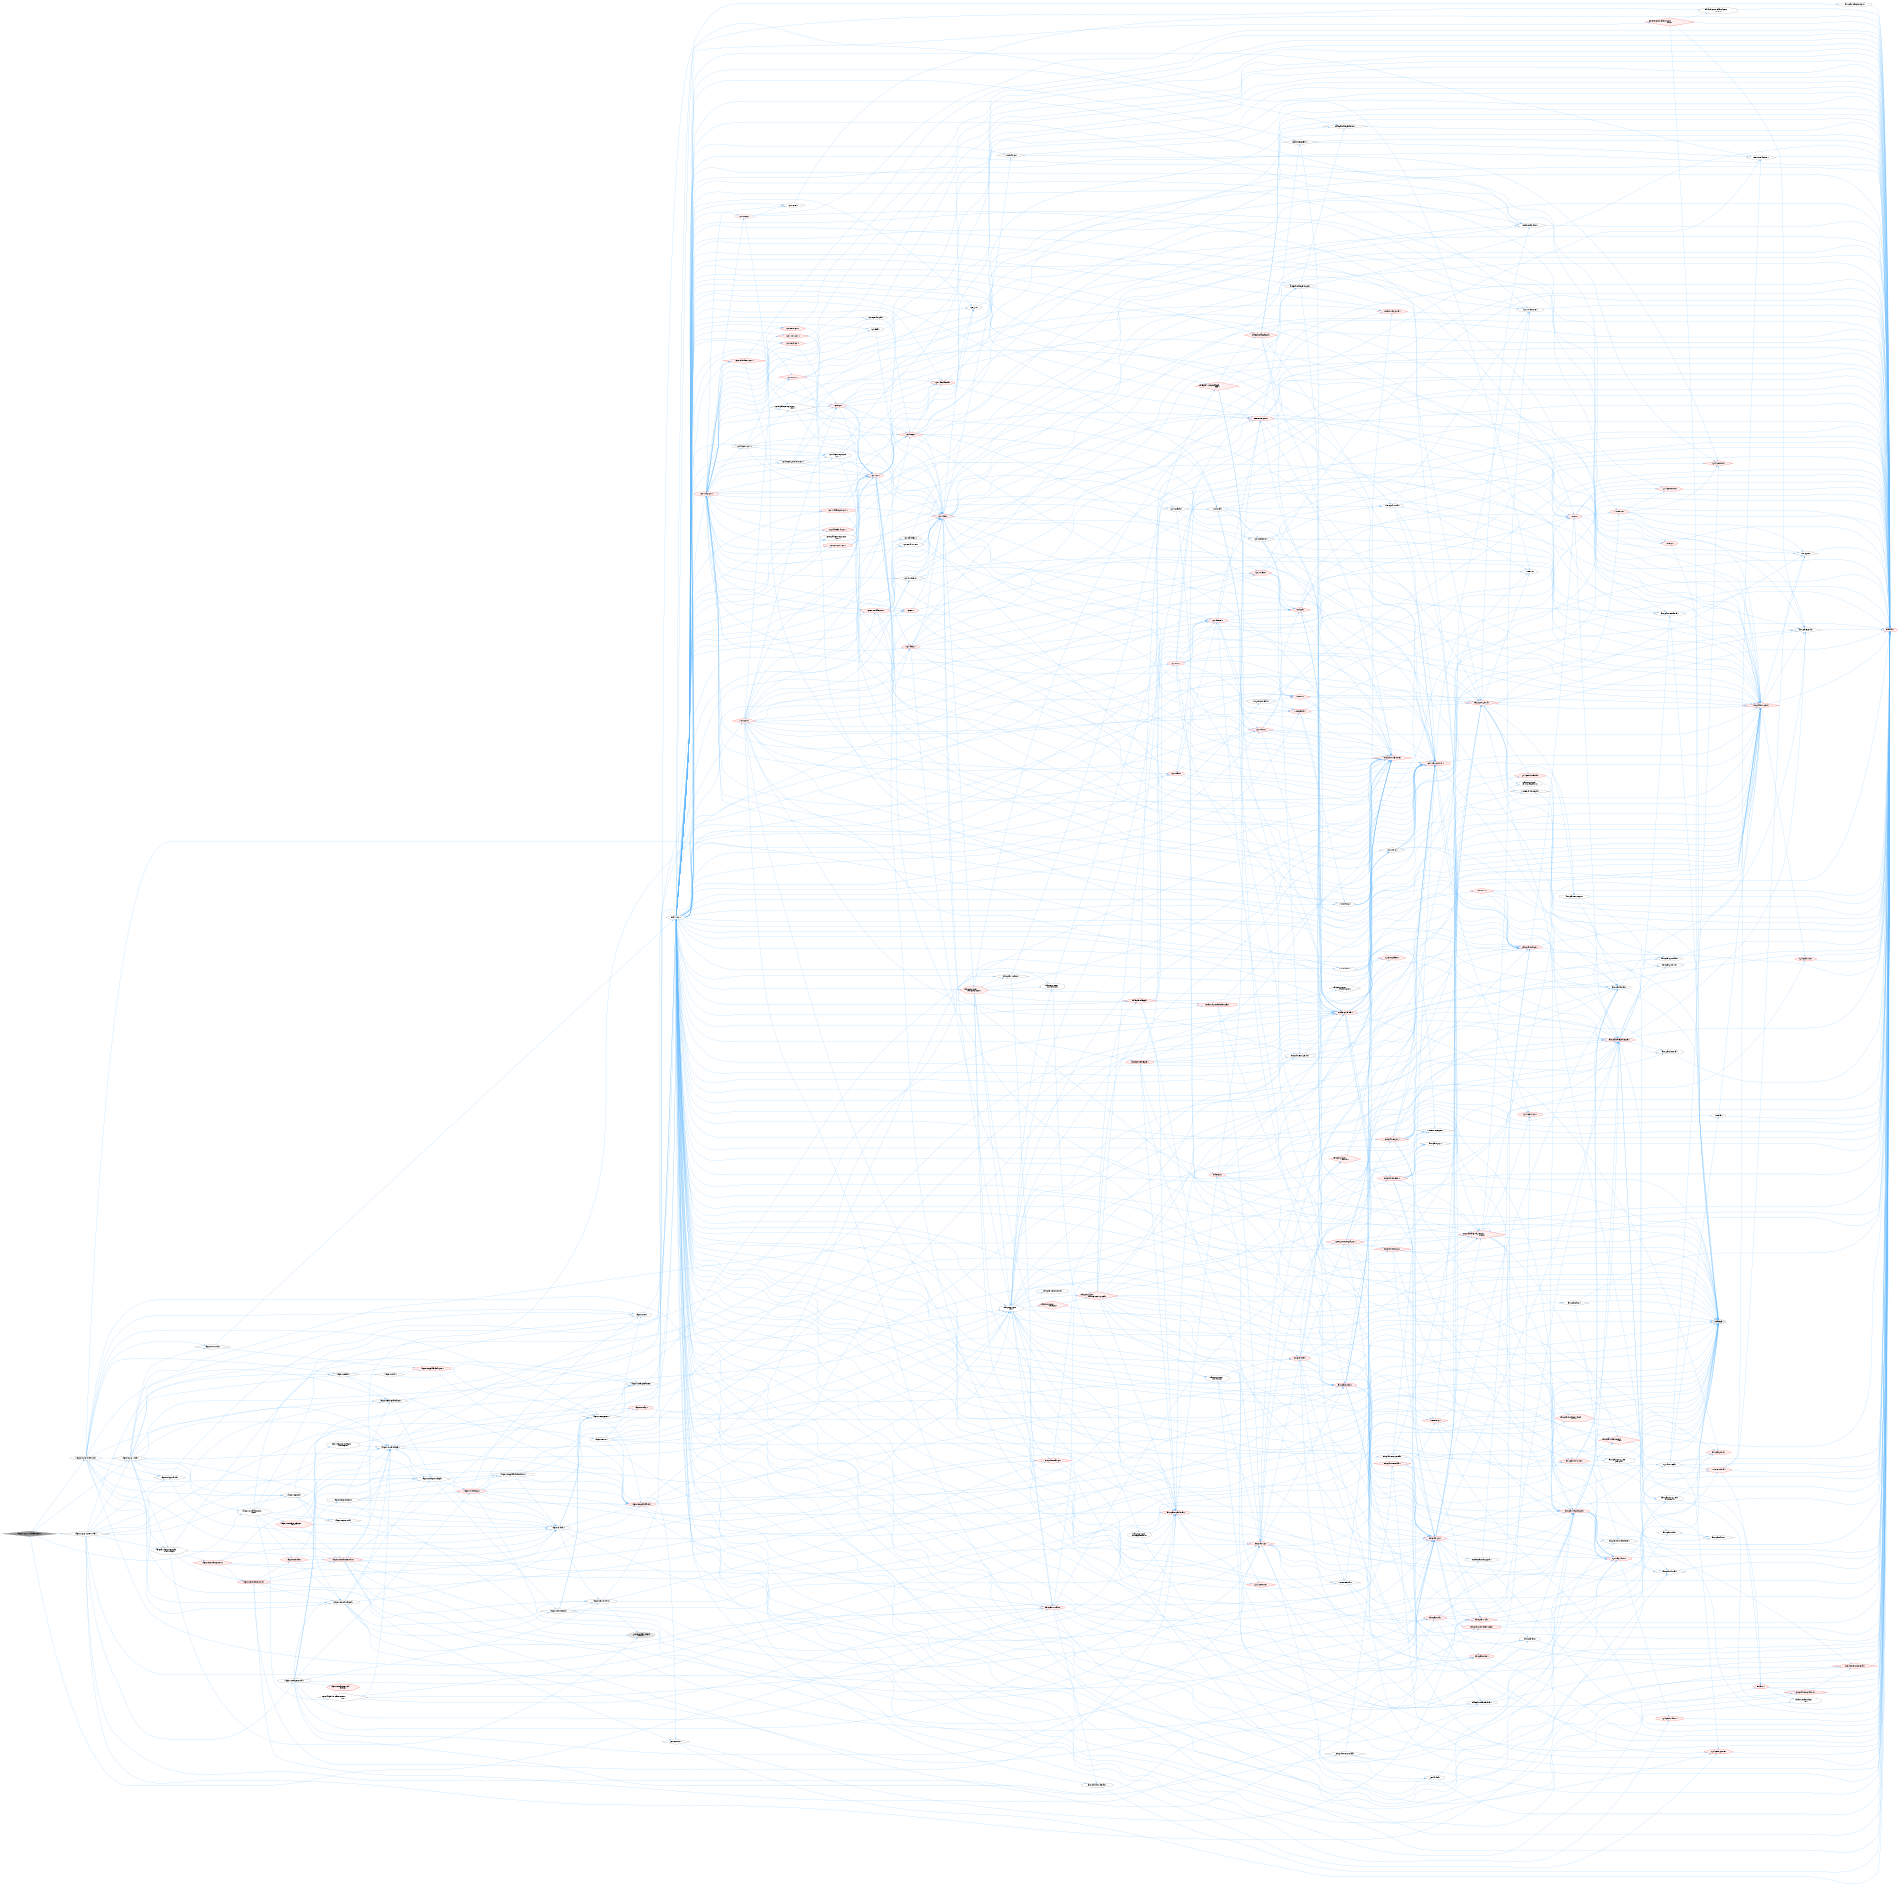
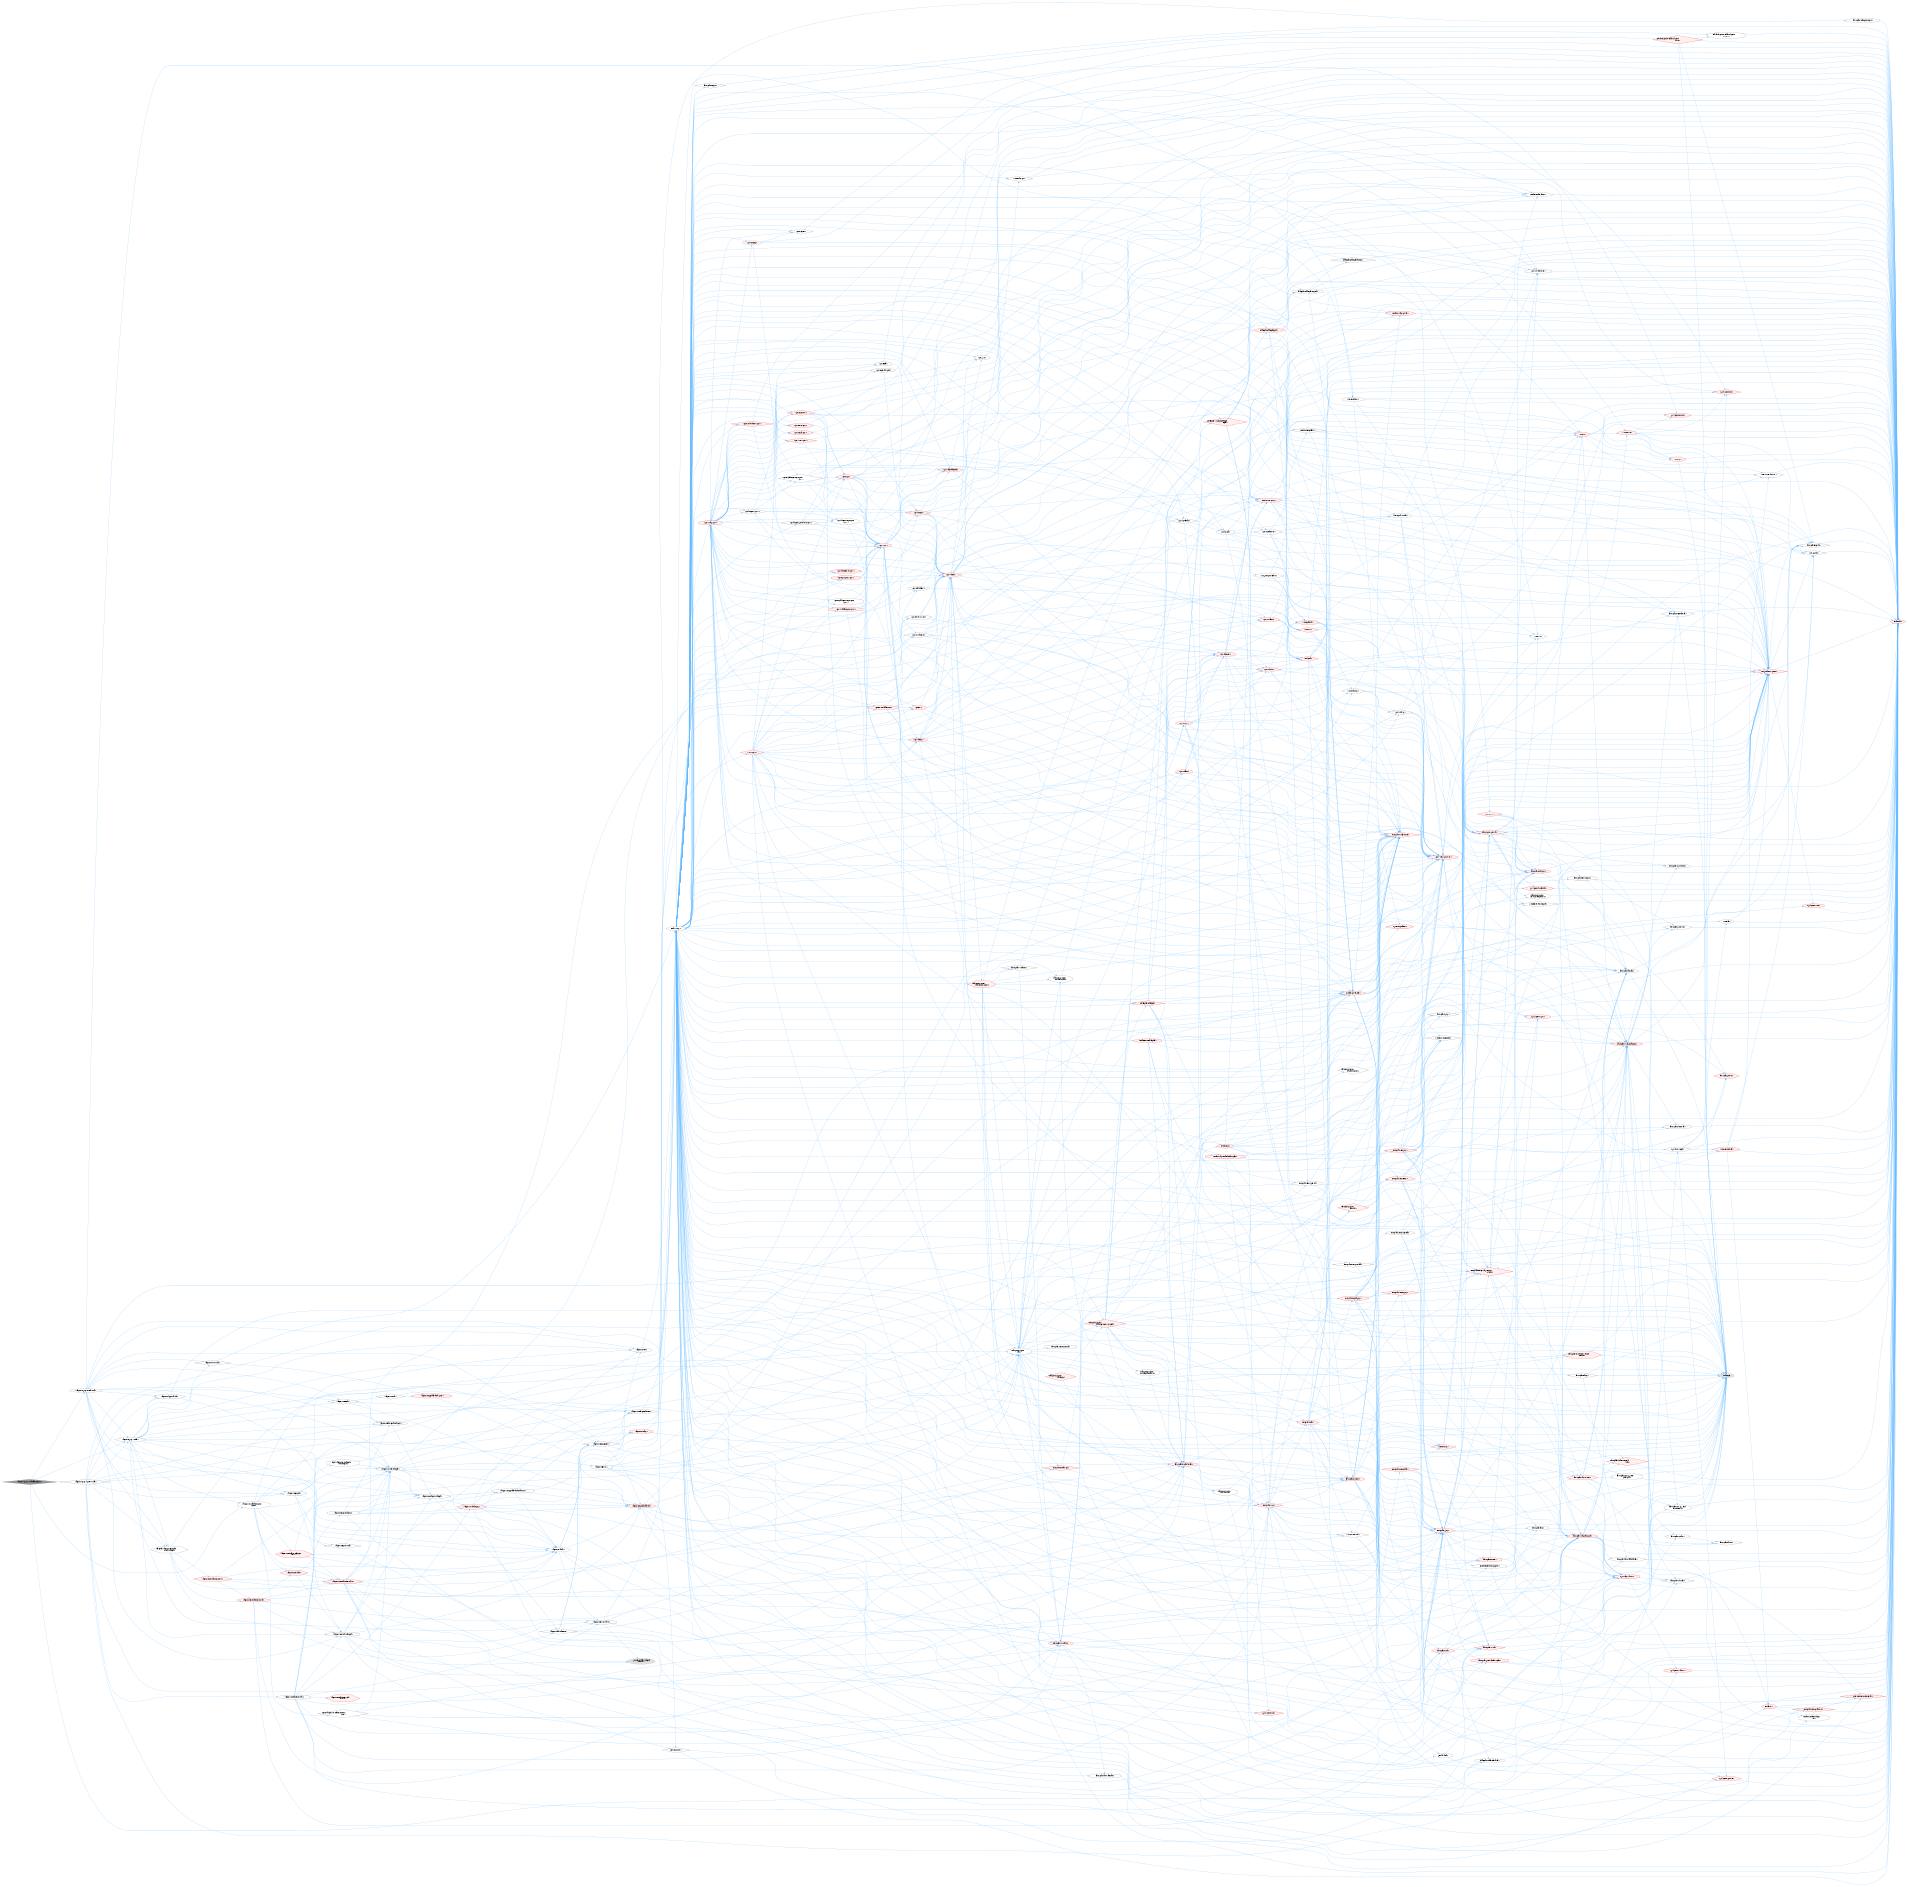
none -> (710, 86)
(838, 530) -> (846, 571)
(1619, 1040) -> (1627, 1044)
(1345, 1242) -> (1353, 1298)
